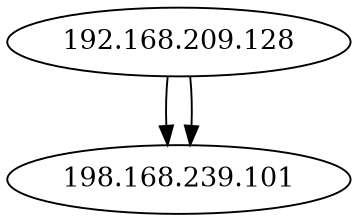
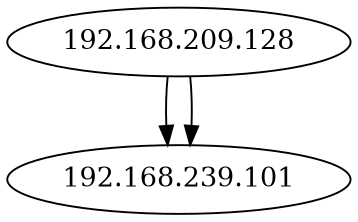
(179, 180) -> (179, 180)
